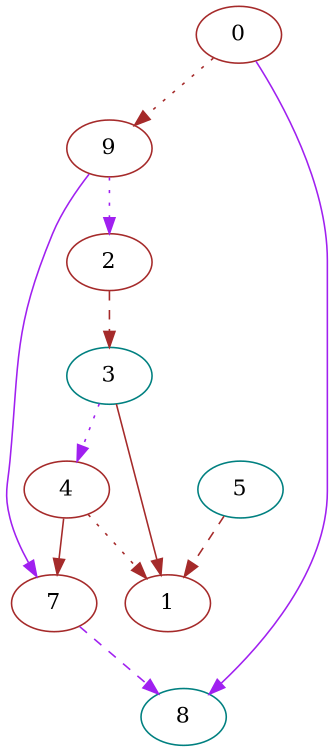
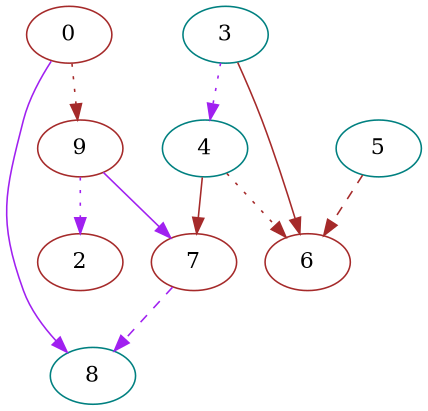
(109, 311) -> none
(67, 490) -> (205, 148)
(168, 603) -> (308, 262)
